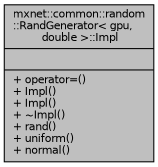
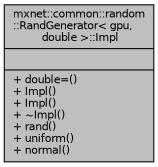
(50, 80) -> (45, 80)
